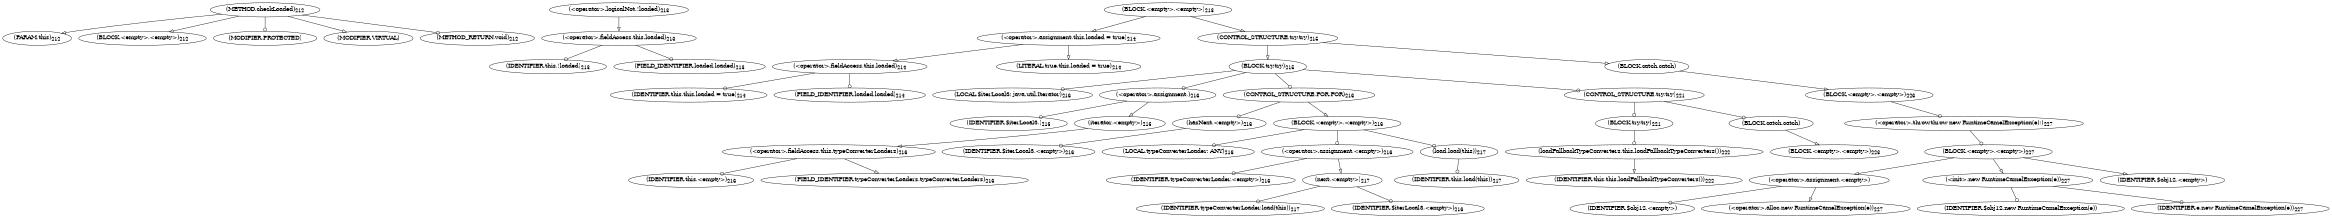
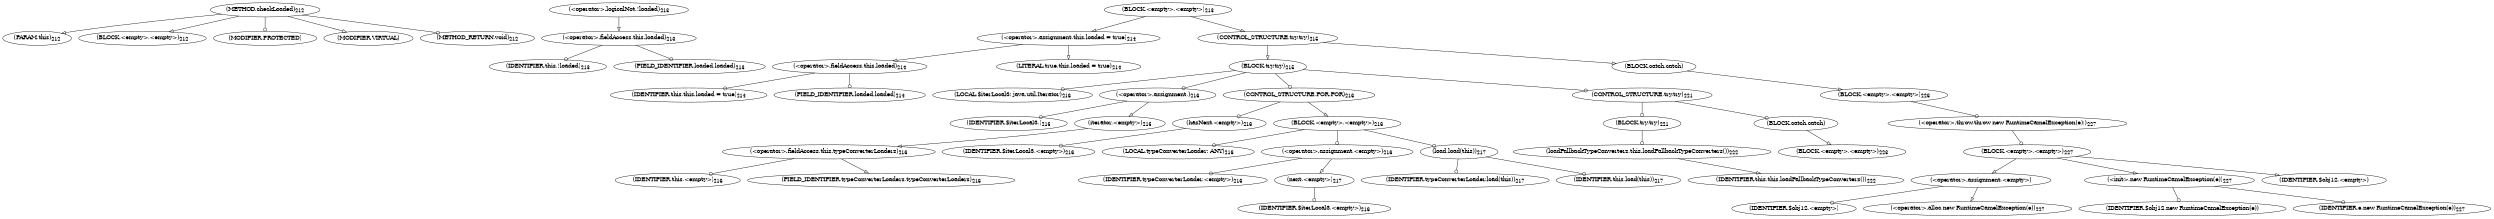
(1290, 194) -> (1457, 165)
